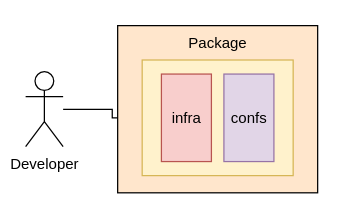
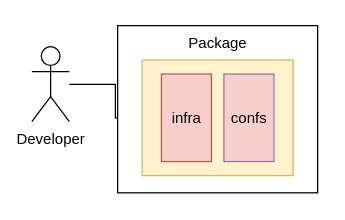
(218, 43) -> (218, 43)
(44, 109) -> (51, 84)
(249, 118) -> (249, 118)
